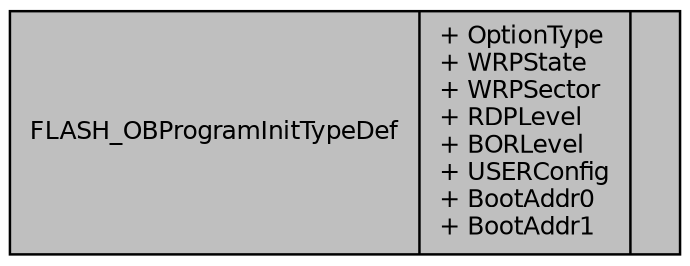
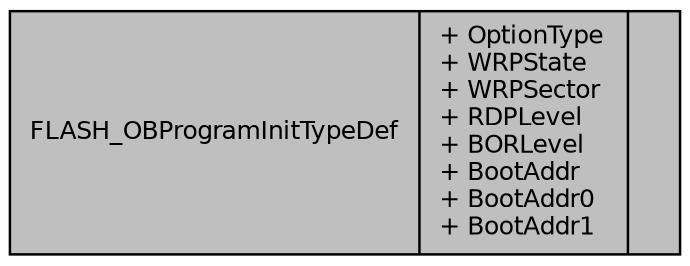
(525, 172) -> (510, 172)
